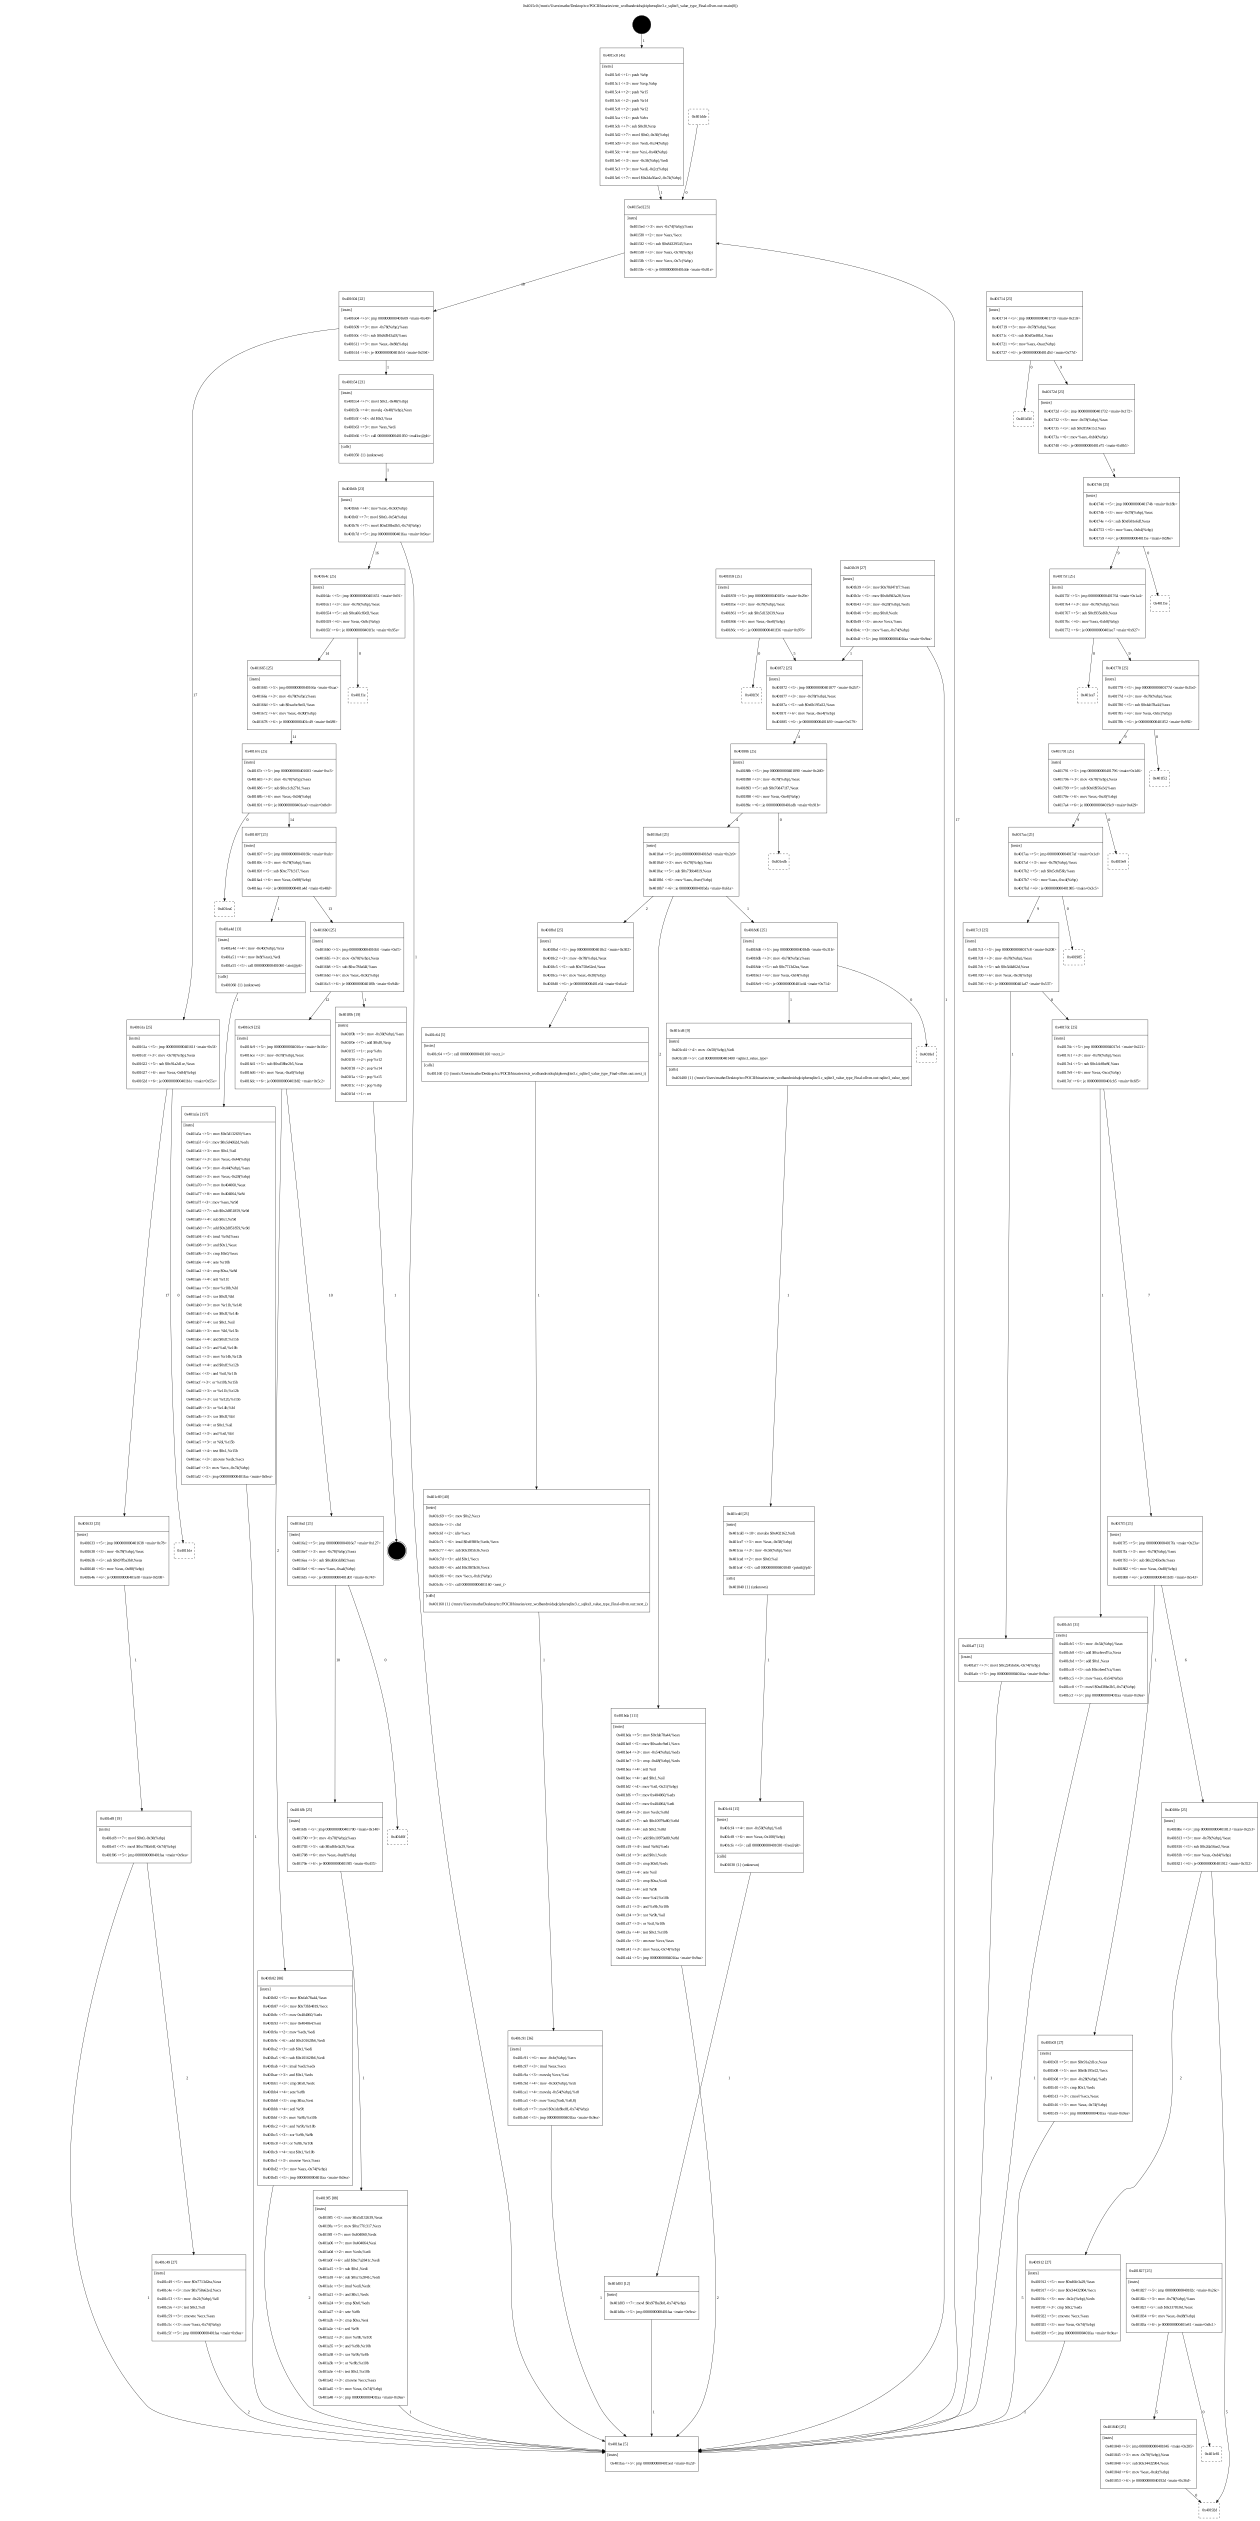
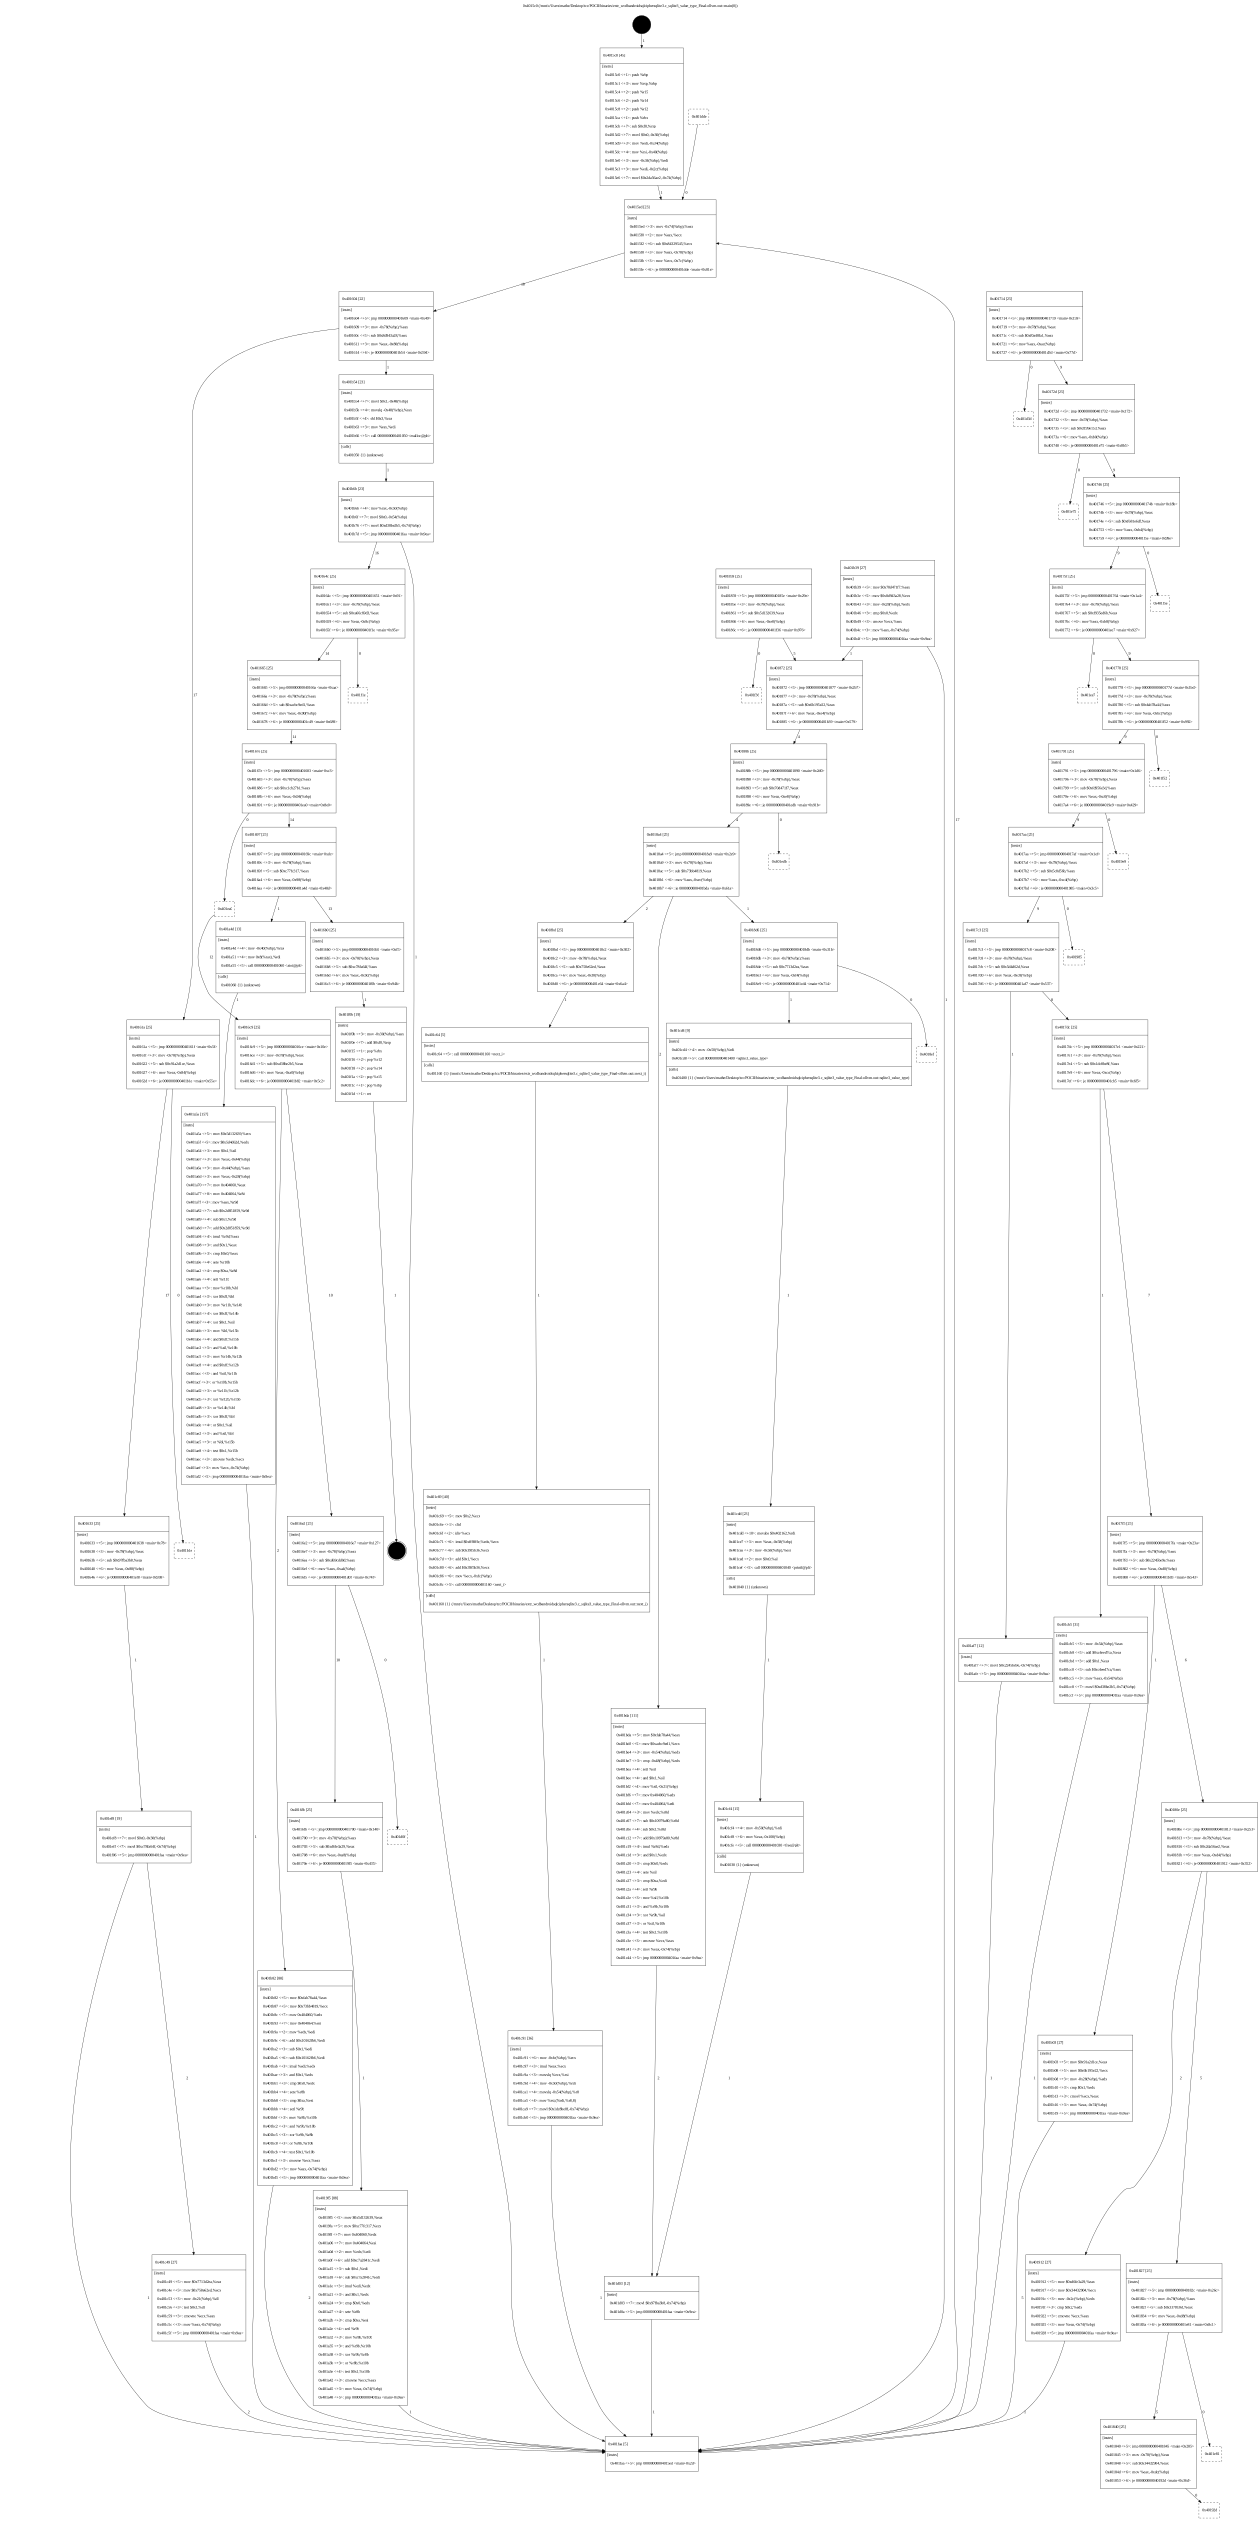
none -> (1068, 512)
(321, 1005) -> (200, 971)
(1225, 2187) -> (1192, 2066)
(712, 2204) -> (654, 2120)
